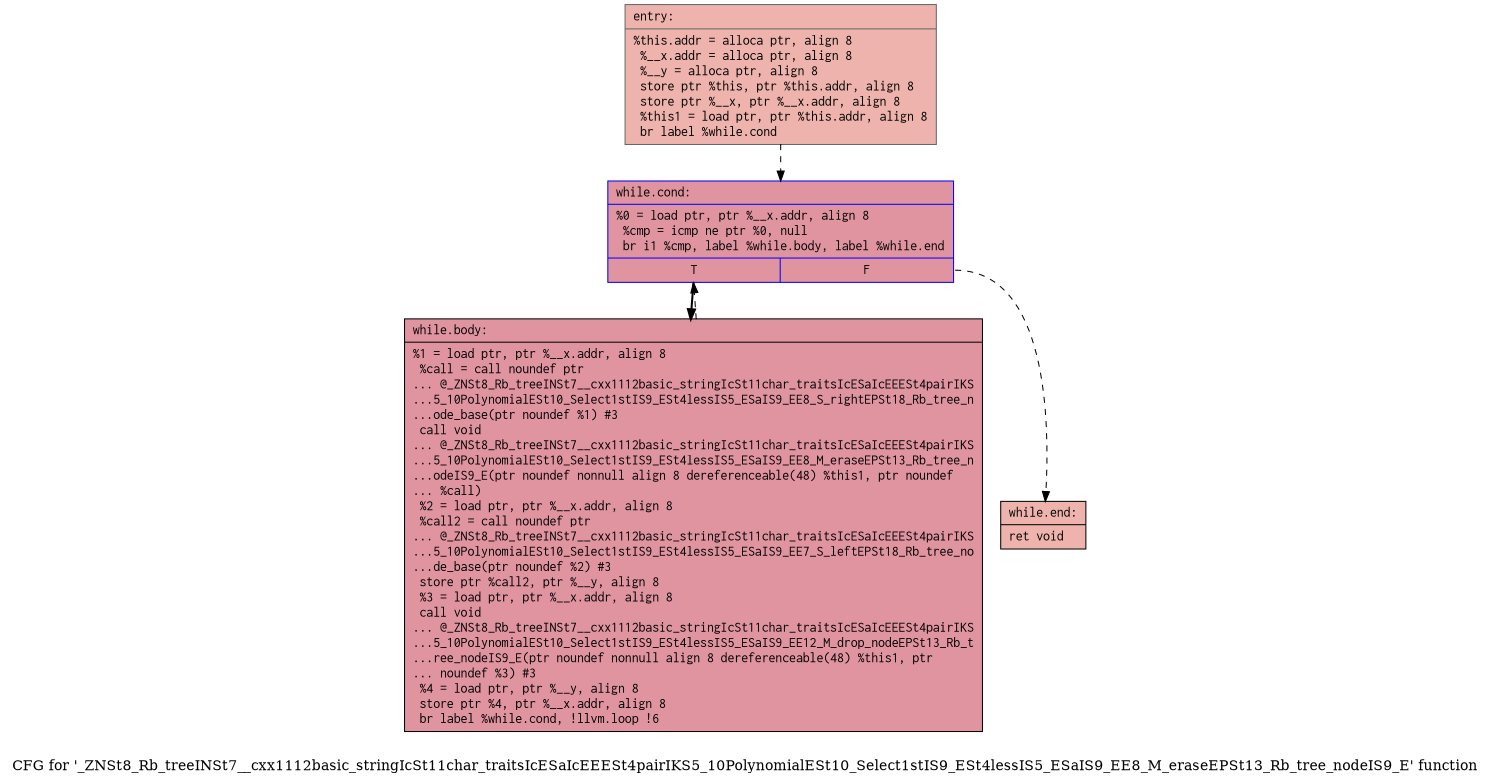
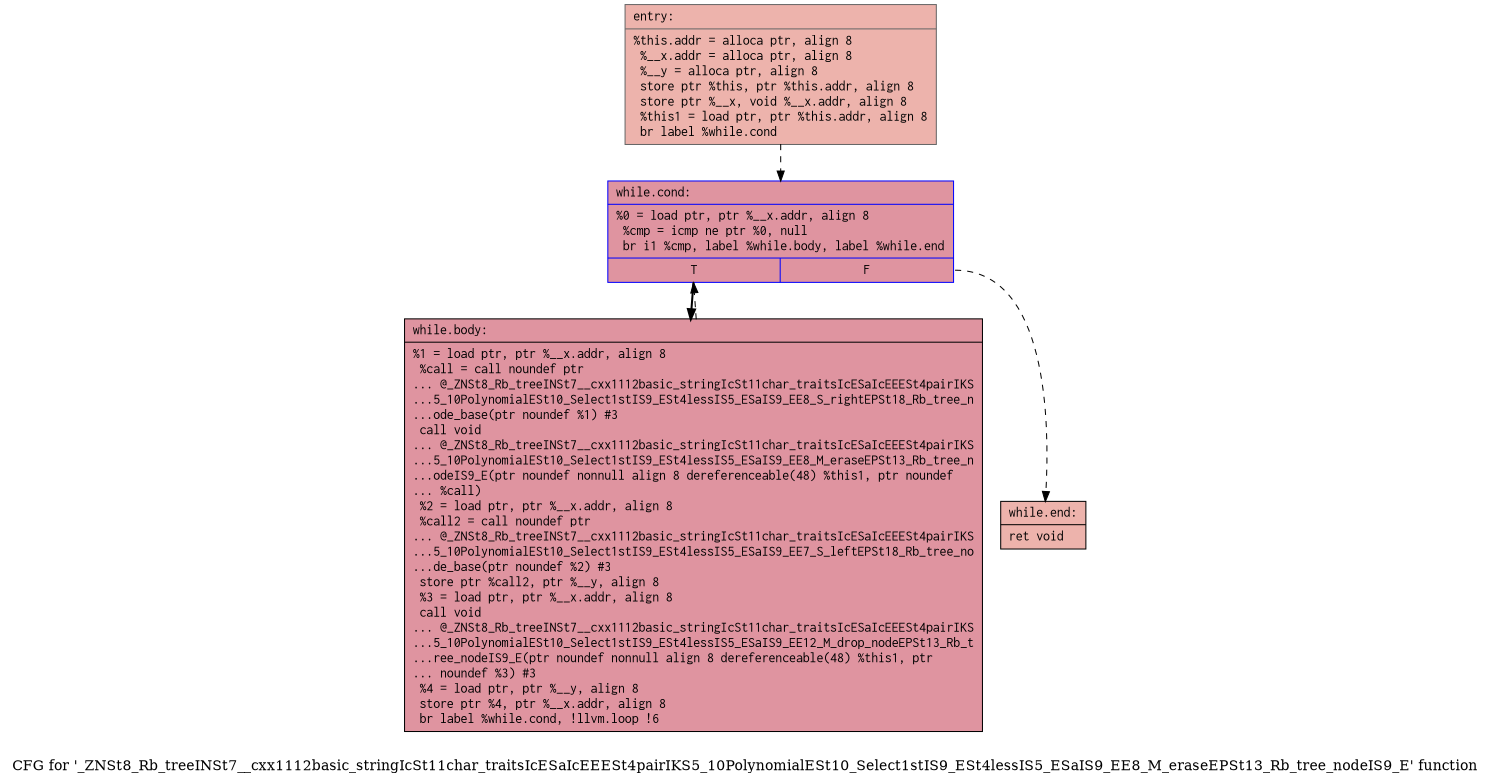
(767, 101) -> (771, 101)
